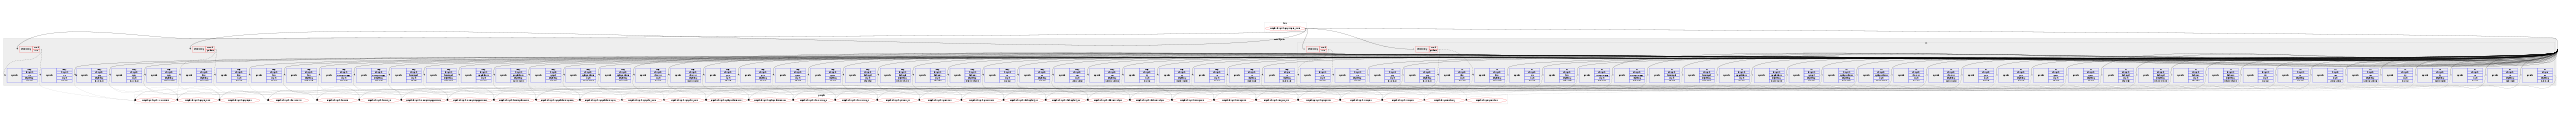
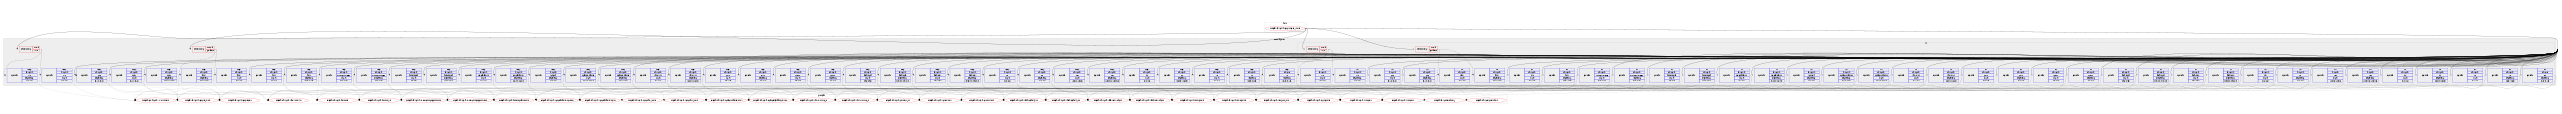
(770, 100) -> (770, 100)
(1318, 100) -> (1318, 100)
